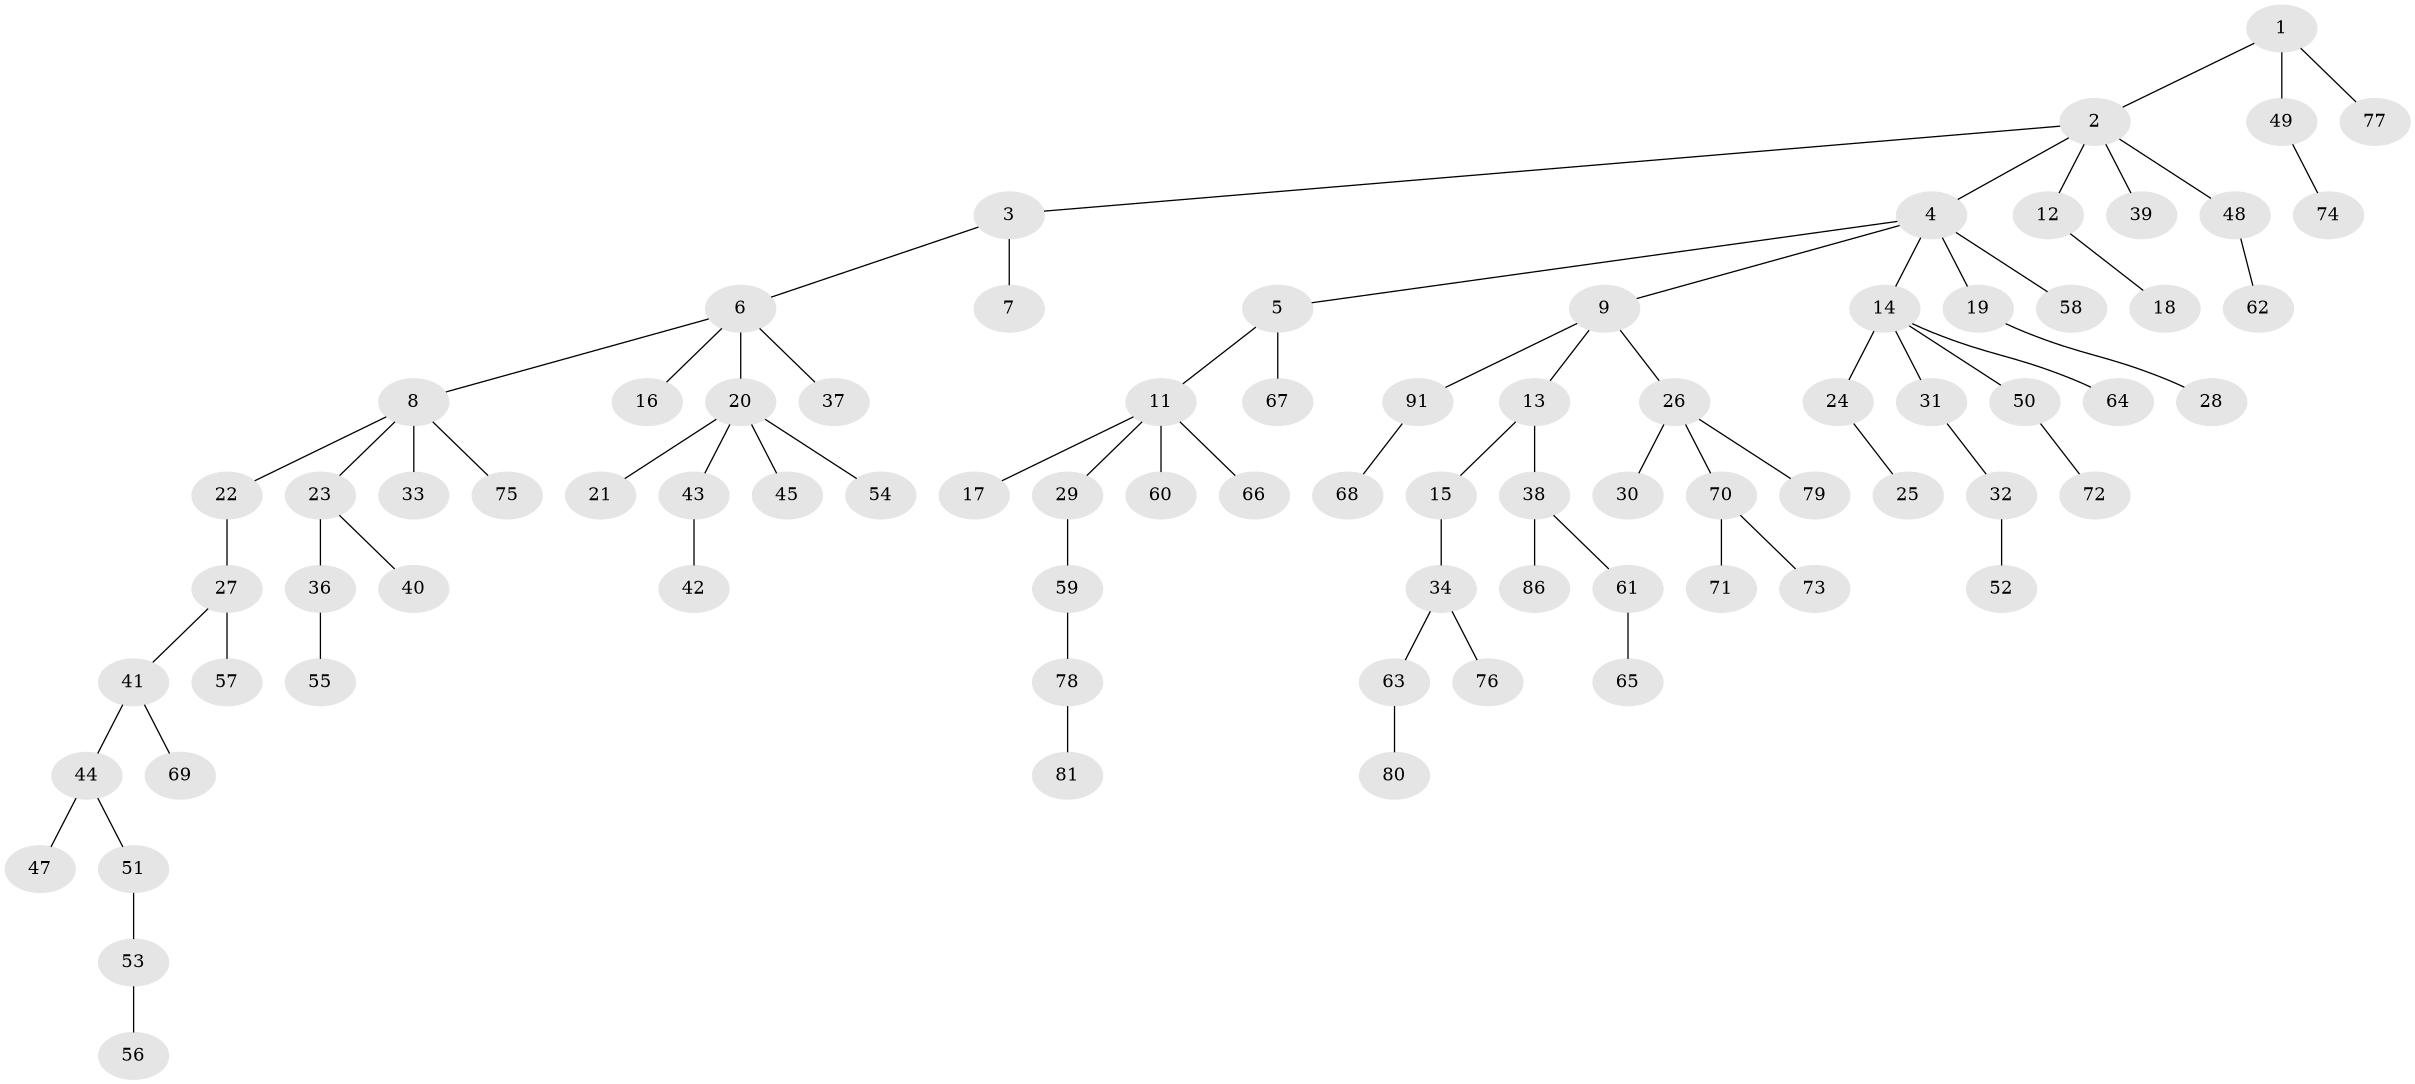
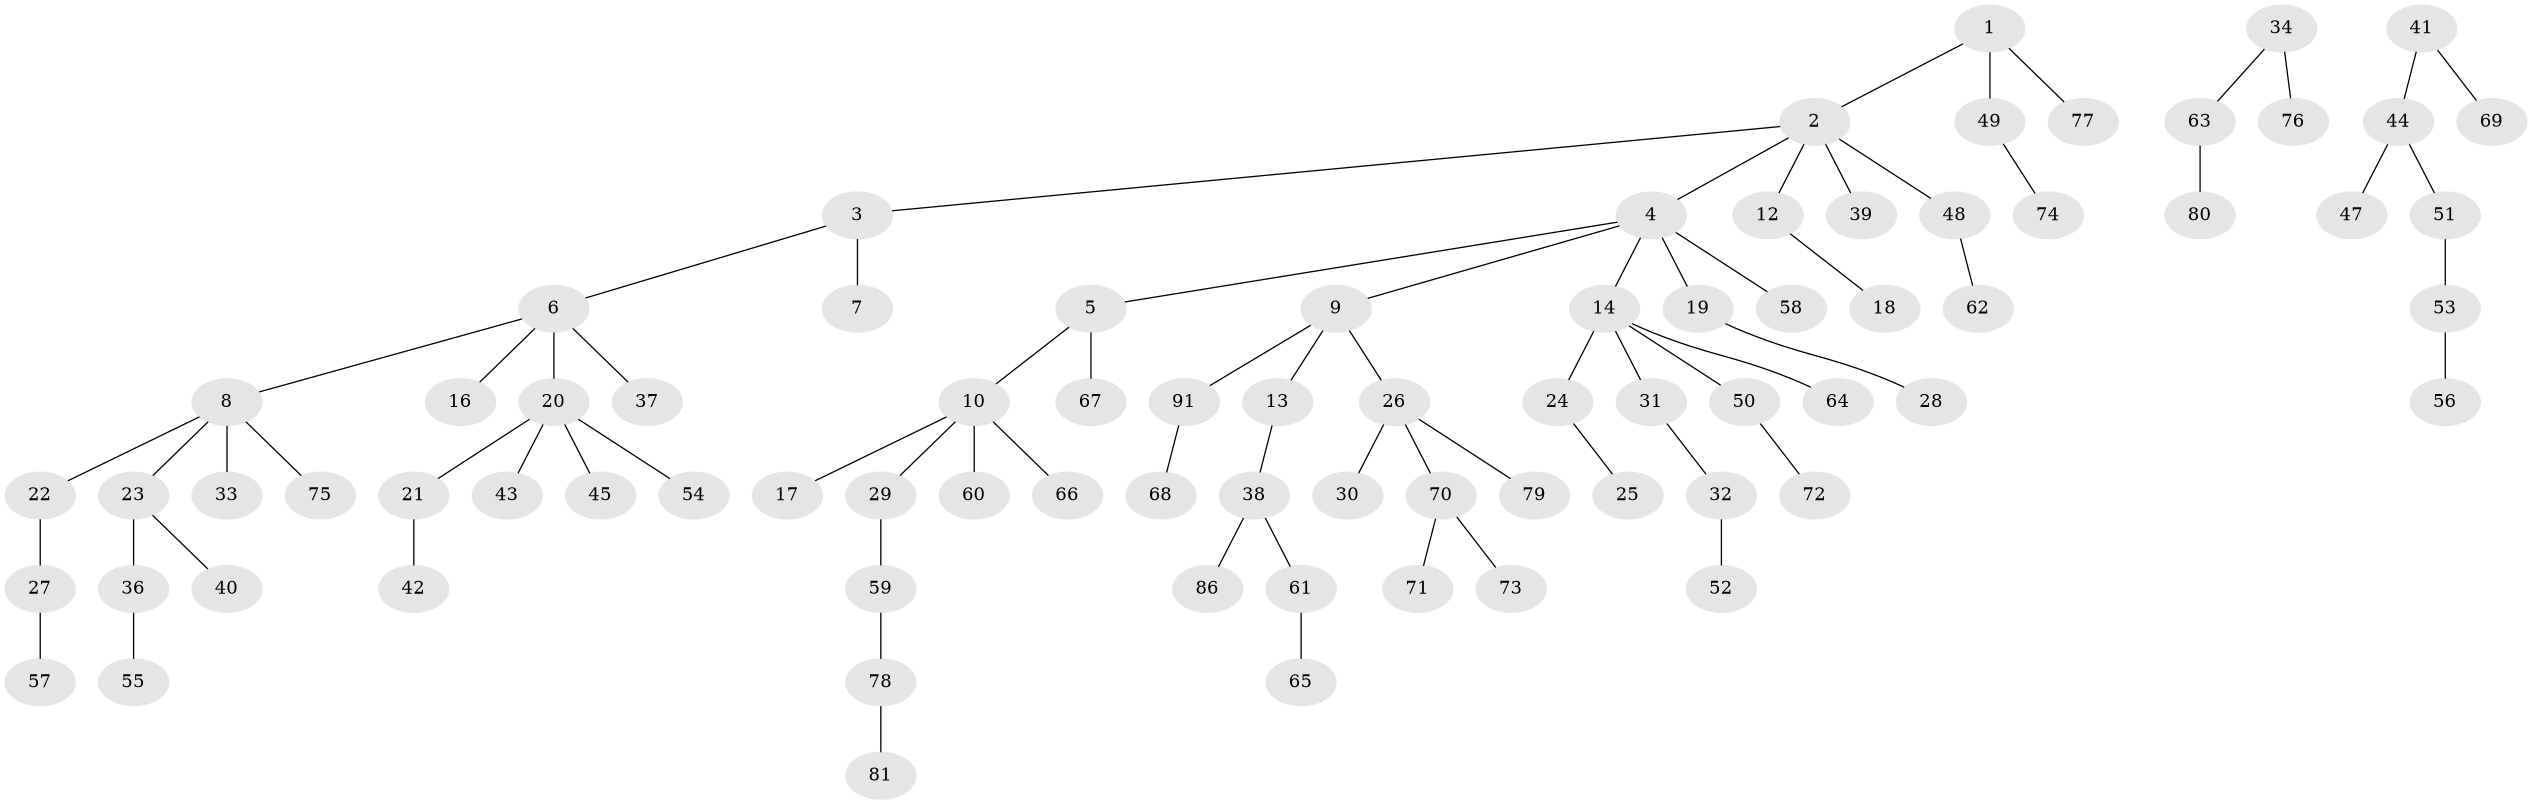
(1161, 402) -> (974, 402)
(1441, 496) -> none
(694, 542) -> (414, 542)
(180, 635) -> none
